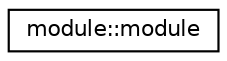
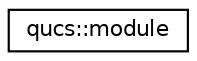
(114, 31) -> (98, 31)
